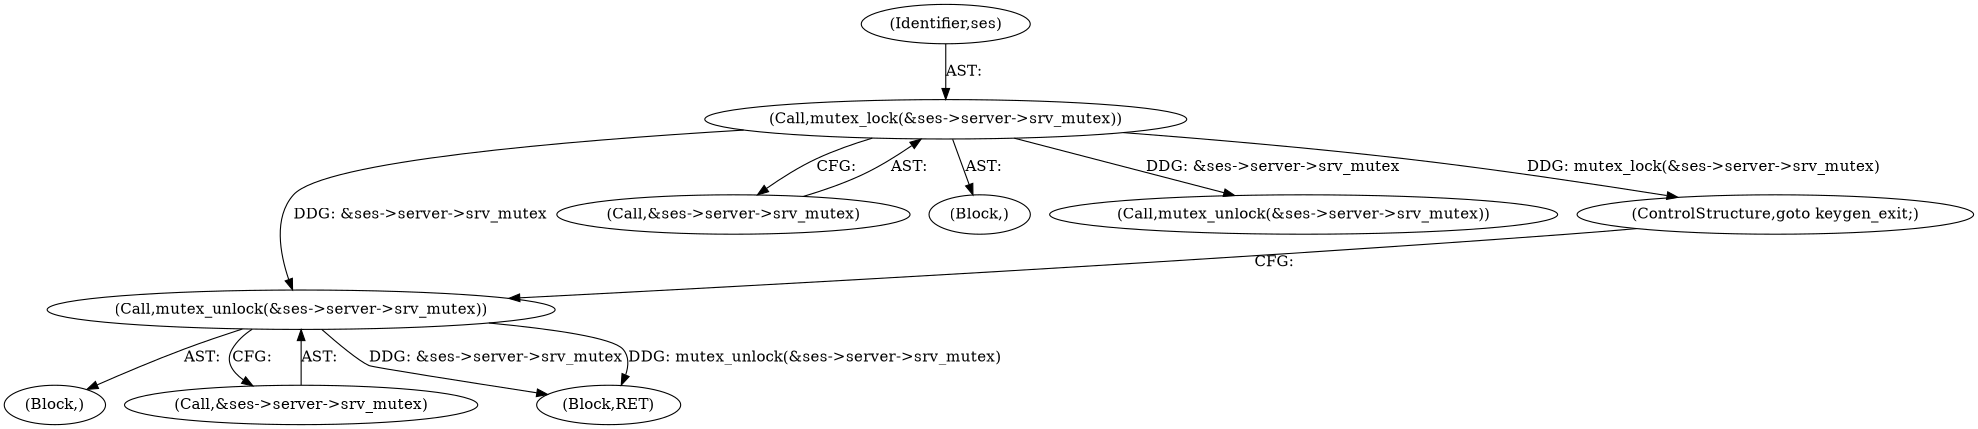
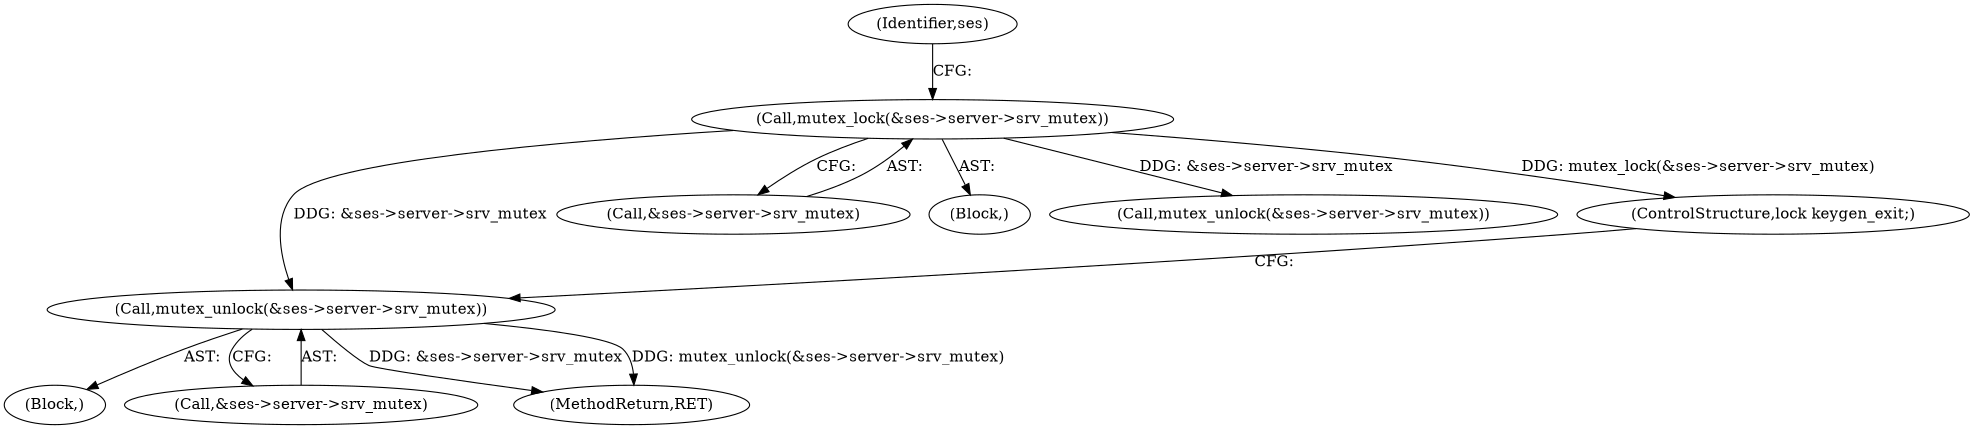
(967, 72) -> (955, 72)
(1775, 215) -> (1773, 215)
(609, 405) -> (632, 405)
